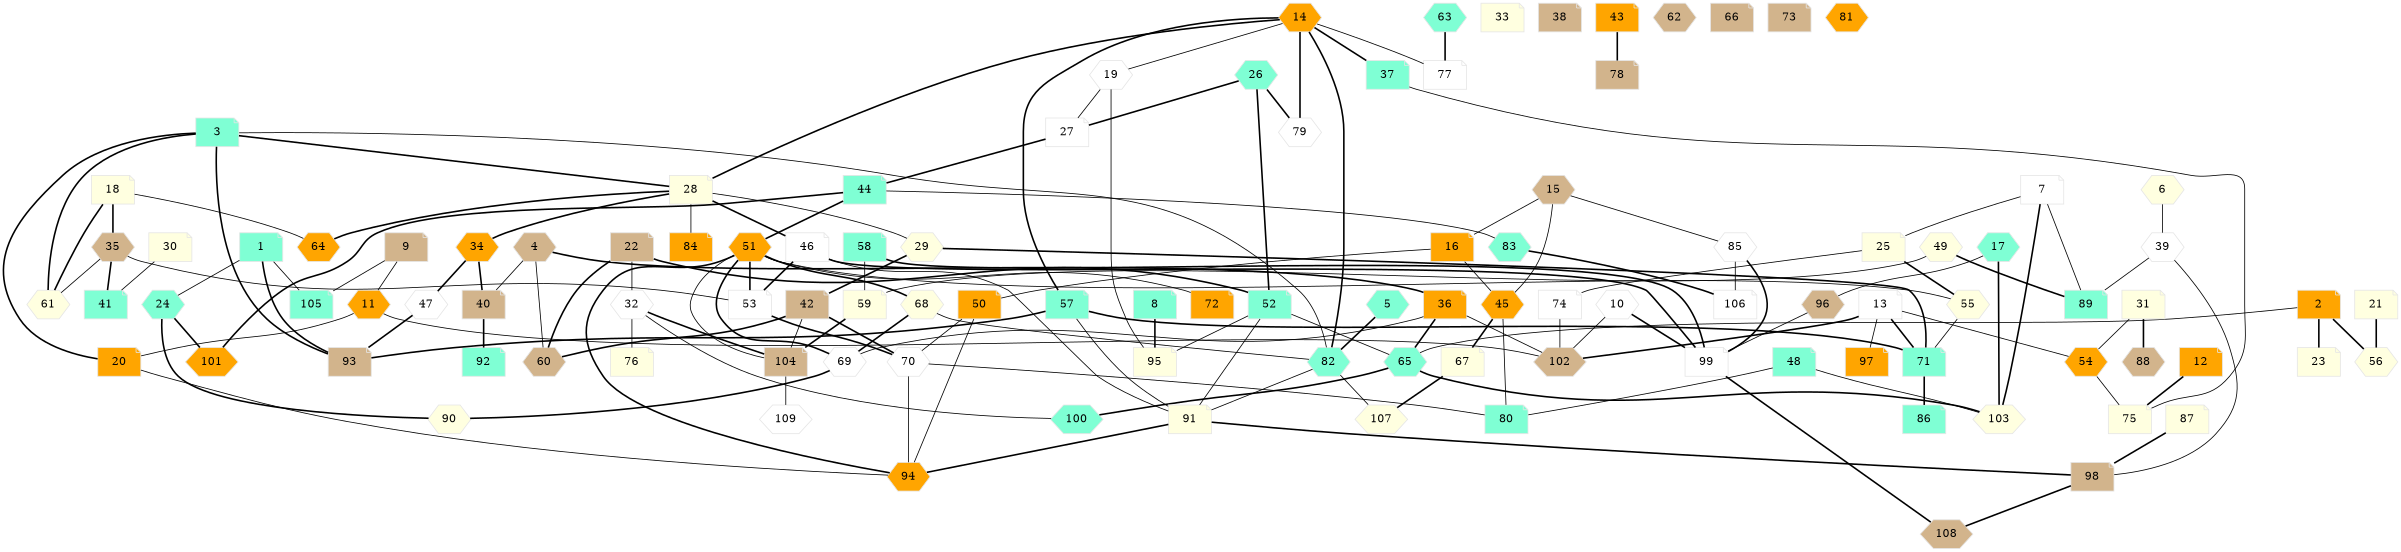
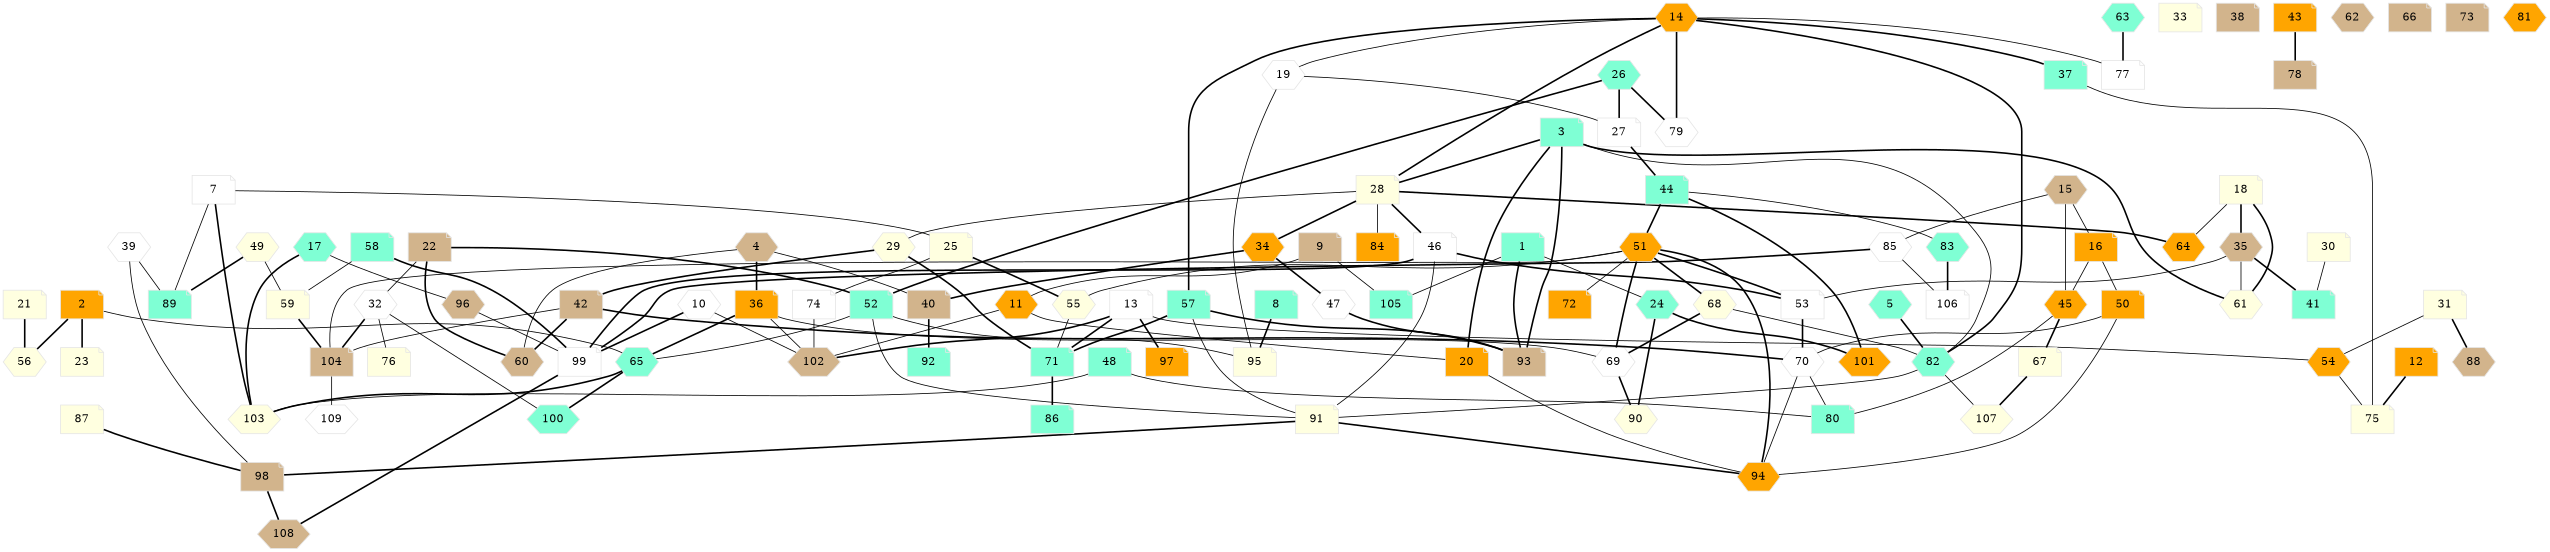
(2163, 190) -> none
(1874, 333) -> (1149, 333)
